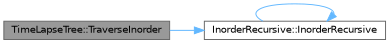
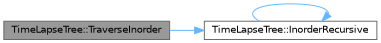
(295, 30) -> (291, 30)
